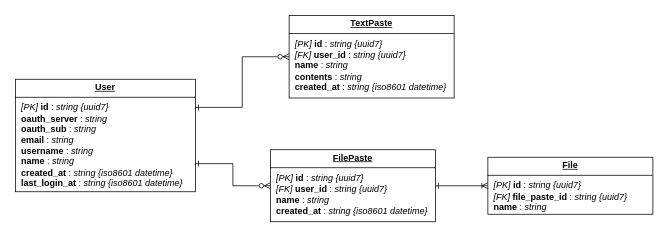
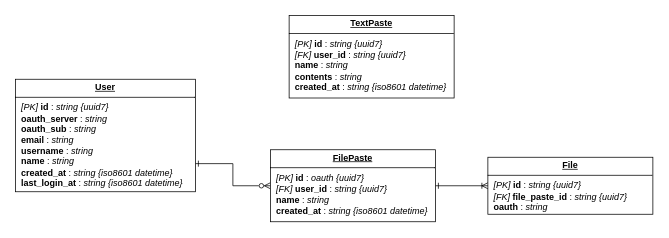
(242, 88) -> none
(568, 179) -> (568, 179)
(354, 182) -> (354, 182)
